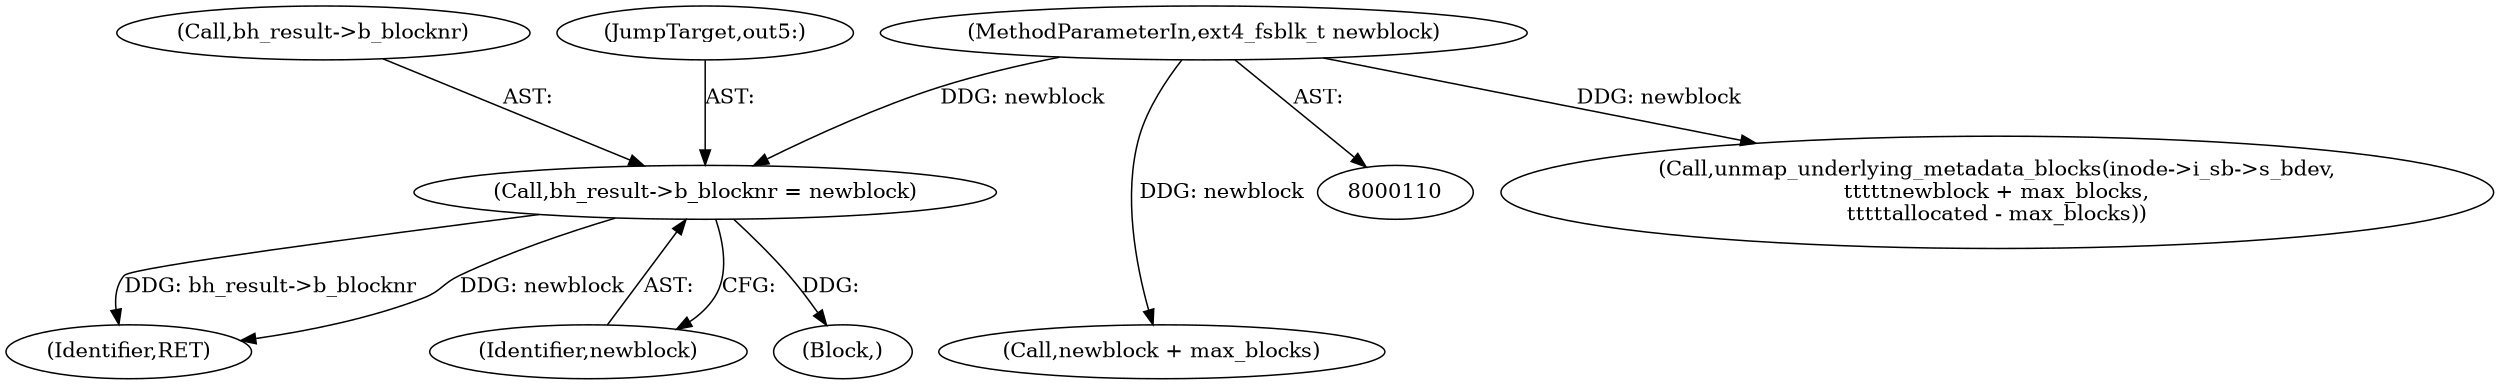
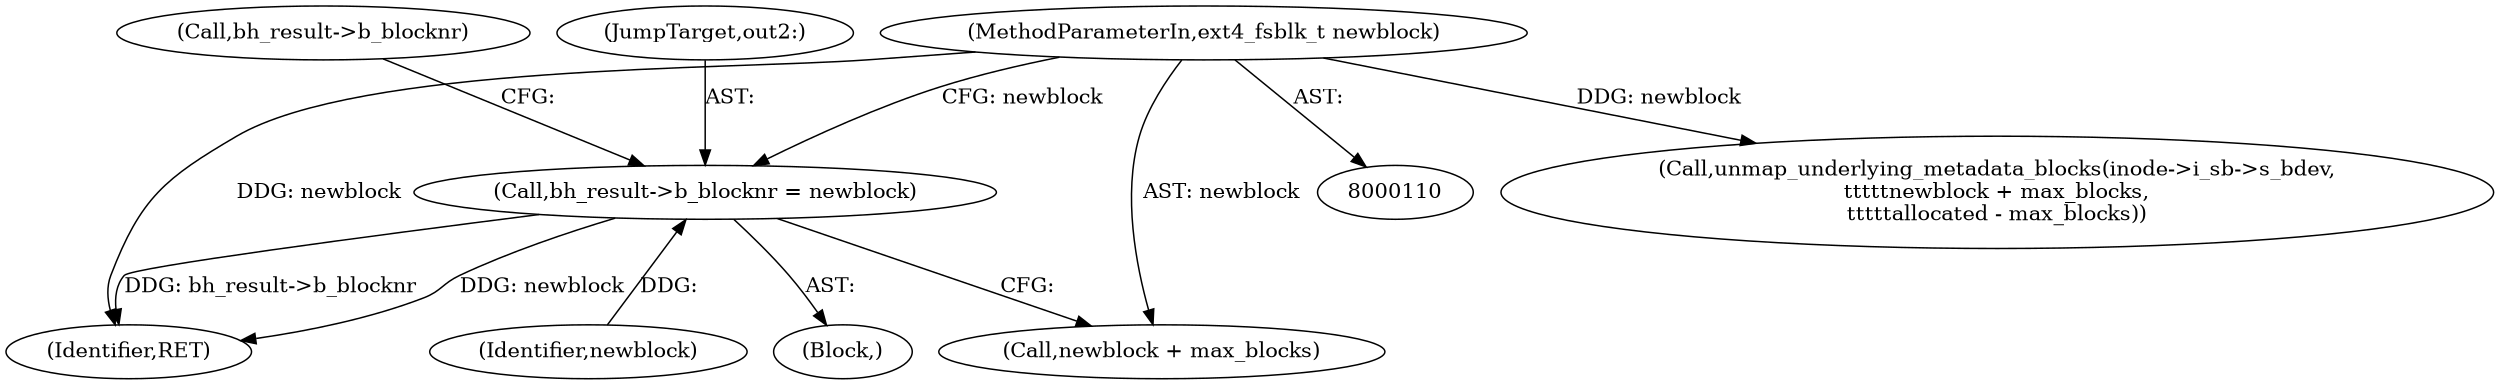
(705, 33) -> (705, 33)
none -> (488, 80)
(532, 98) -> (532, 98)
(1023, 98) -> (1023, 98)
(1222, 192) -> (1222, 192)
(722, 276) -> (927, 270)
(672, 287) -> (672, 287)
(834, 287) -> (834, 287)
